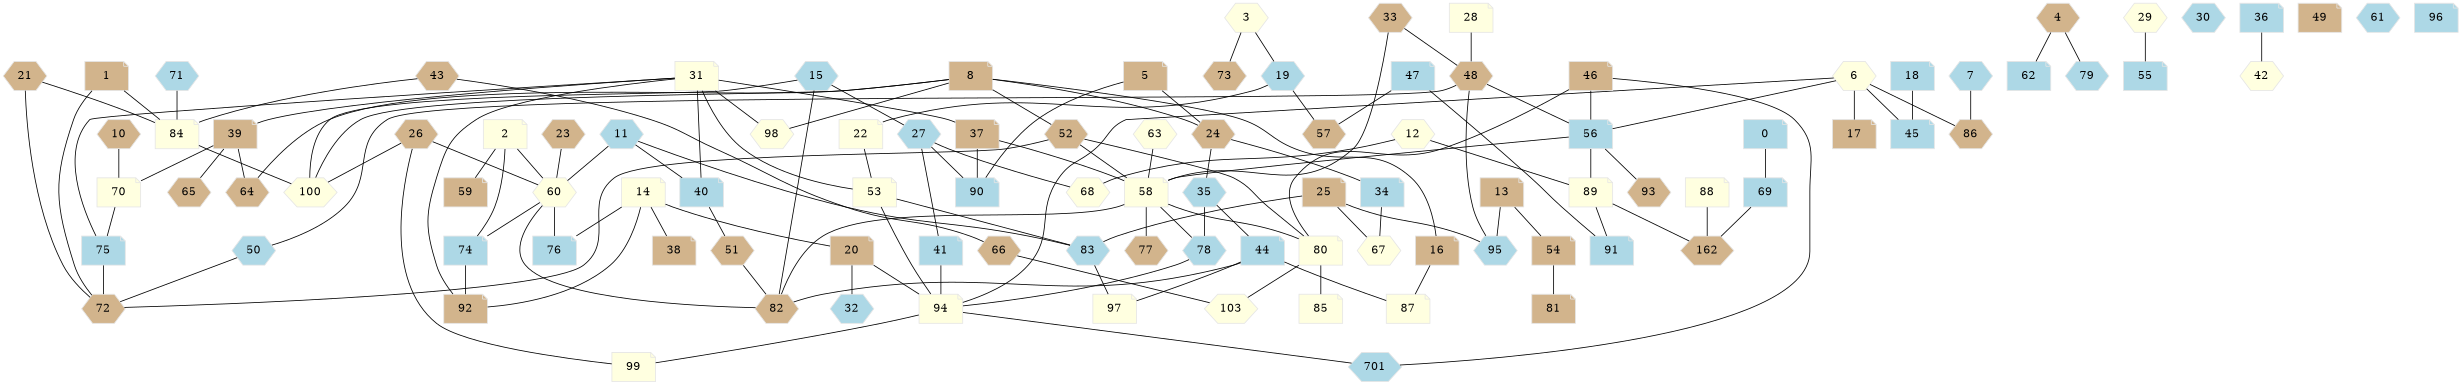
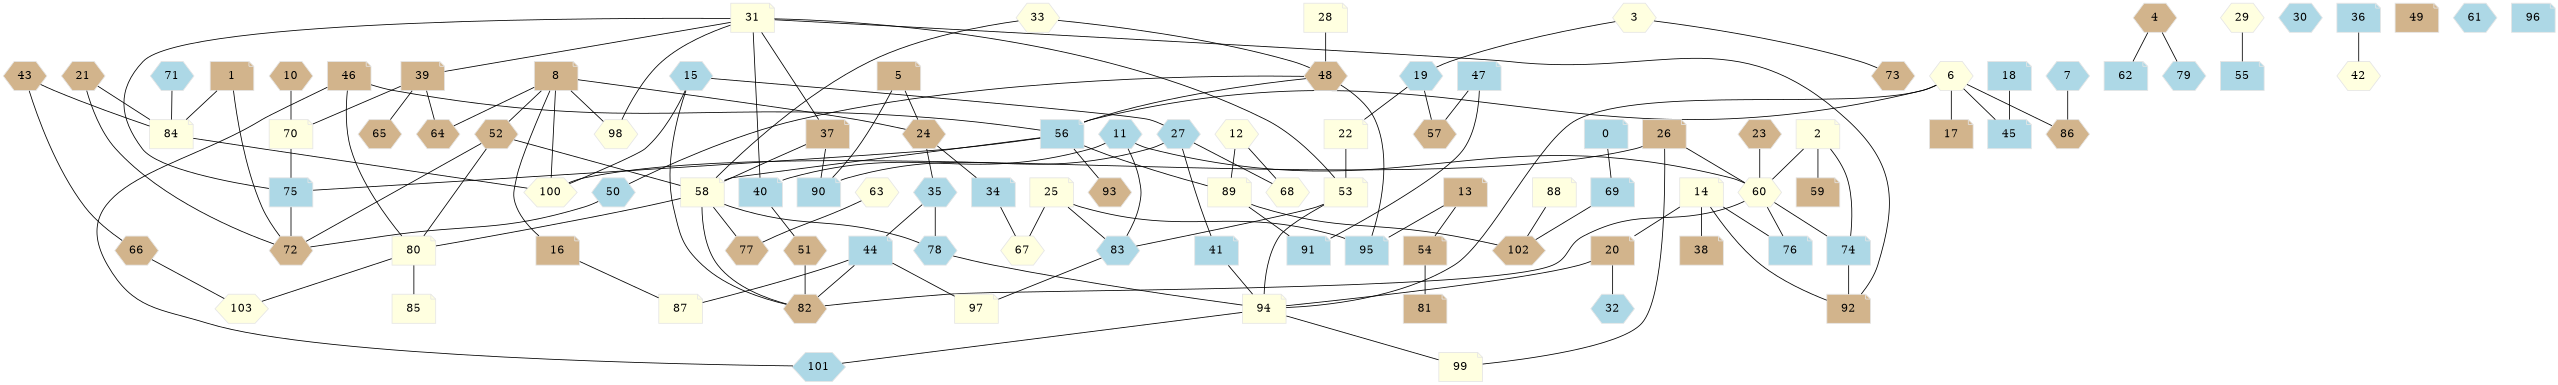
(1390, 18) -> (1038, 18)
(416, 134) -> (1664, 134)
(1151, 163) -> (822, 218)
none -> (568, 174)
(1324, 192) -> (1052, 192)
(1495, 251) -> (1367, 251)
(1707, 251) -> (1519, 251)
(1375, 367) -> (819, 367)
